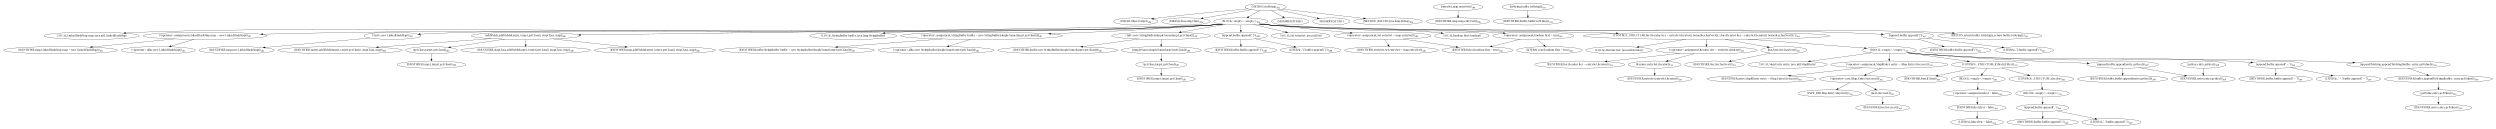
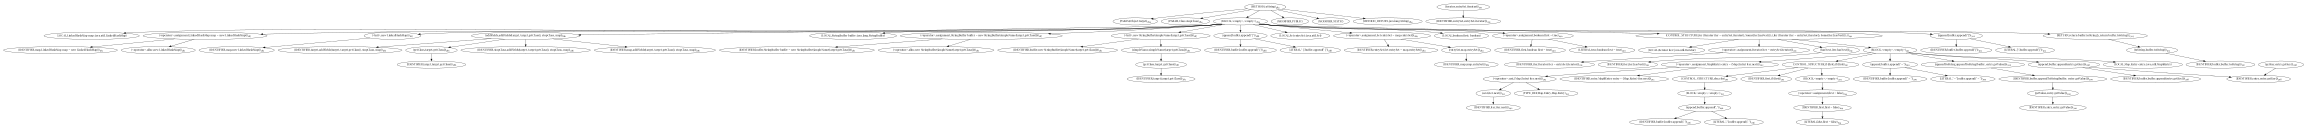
(1278, 7) -> (1278, 7)
(1430, 43) -> (1425, 43)
none -> (2123, 43)
(1189, 50) -> (1188, 50)
(1681, 57) -> none
